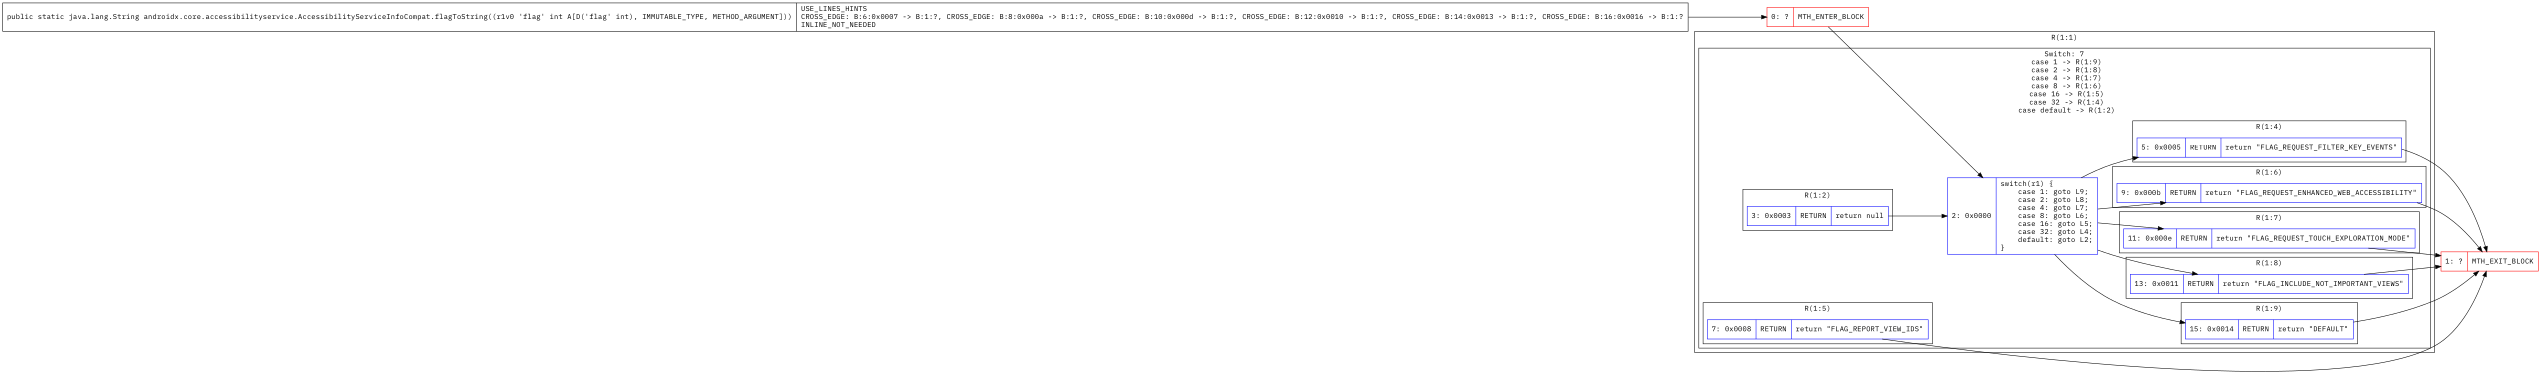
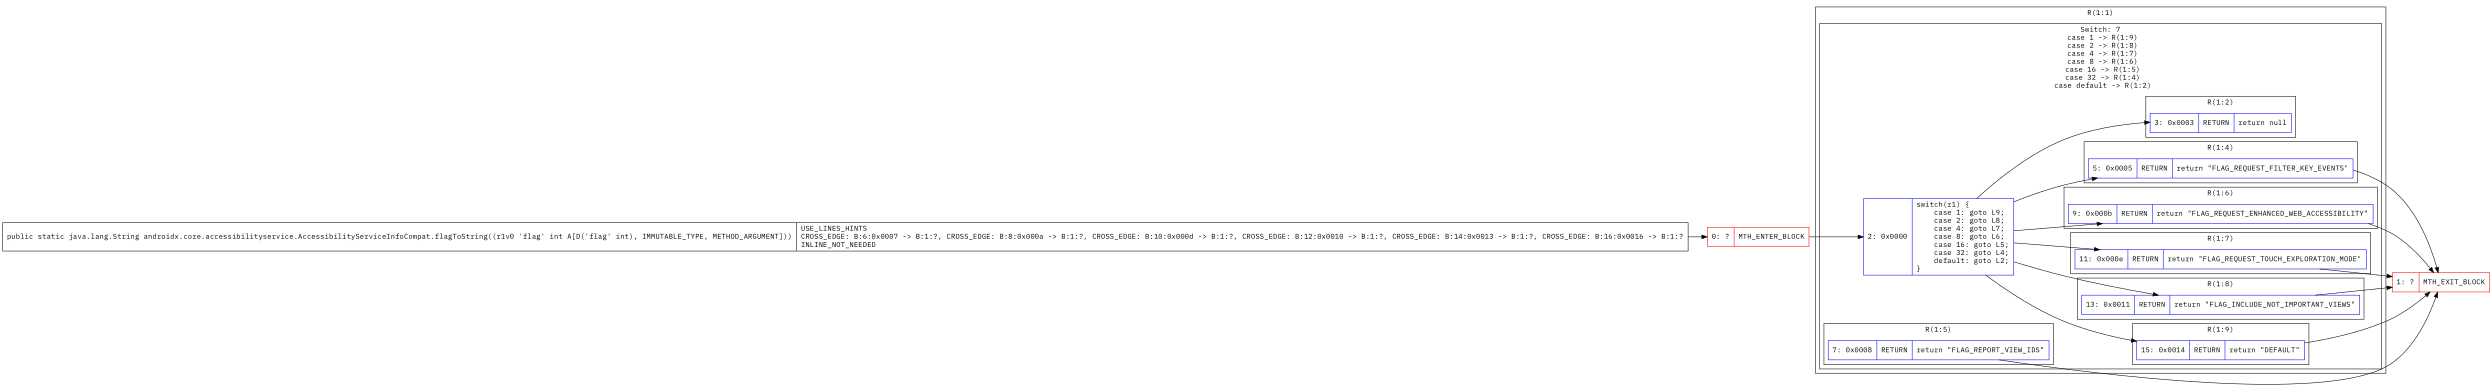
(1915, 216) -> (2053, 144)
